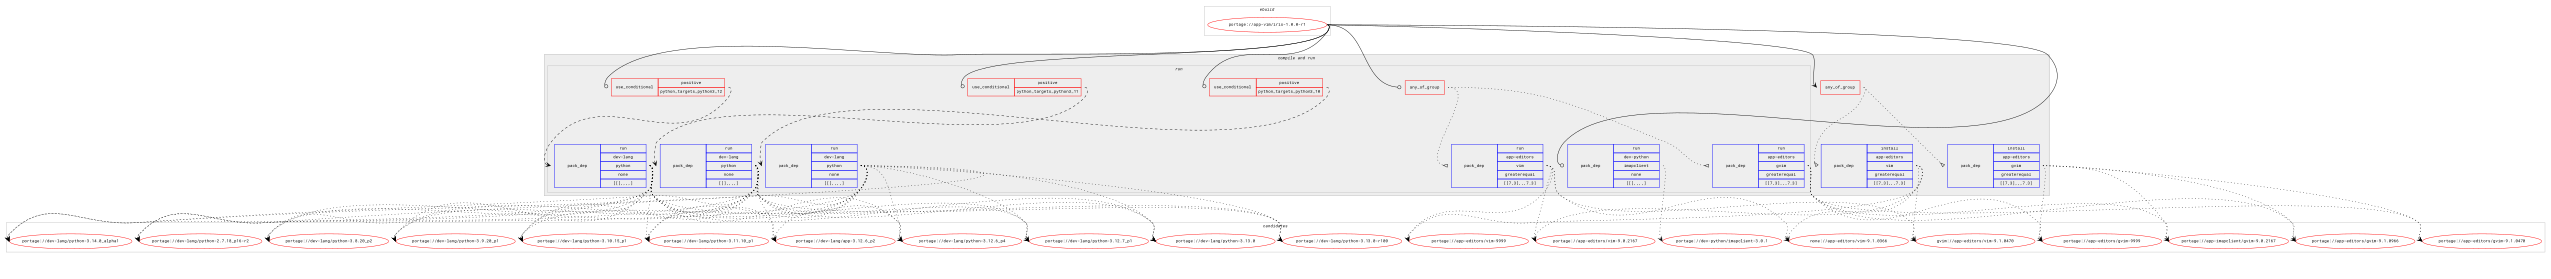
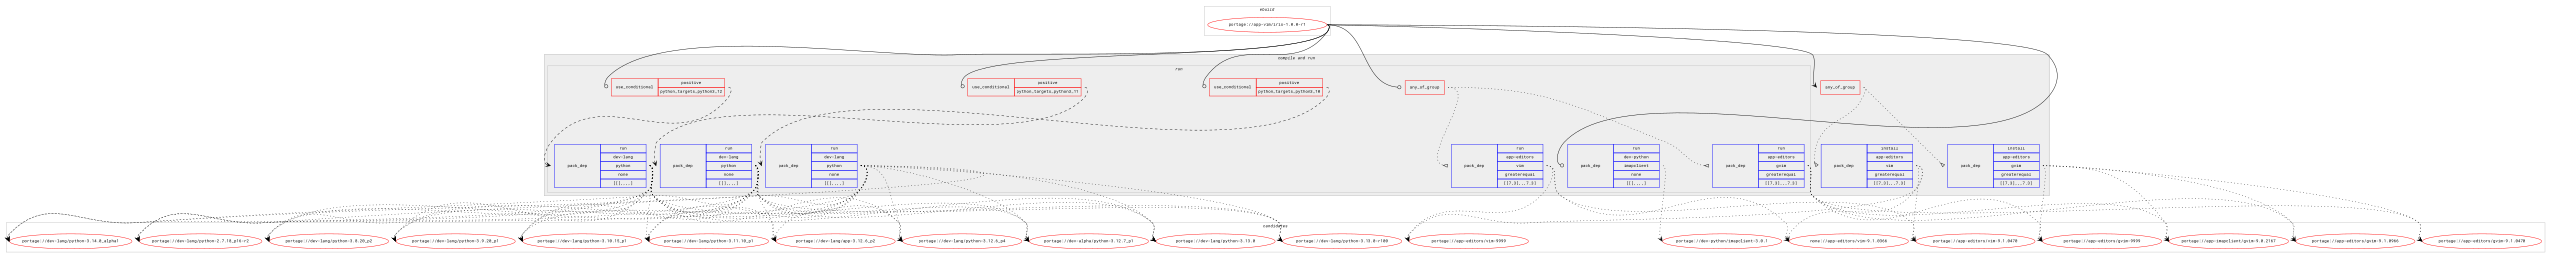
(1089, 241) -> (1089, 241)
(1596, 241) -> none
(1975, 241) -> (1975, 241)
